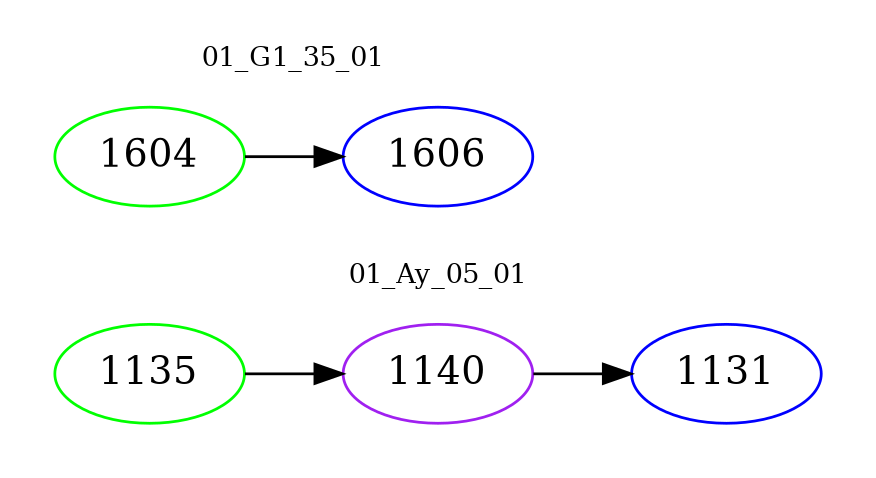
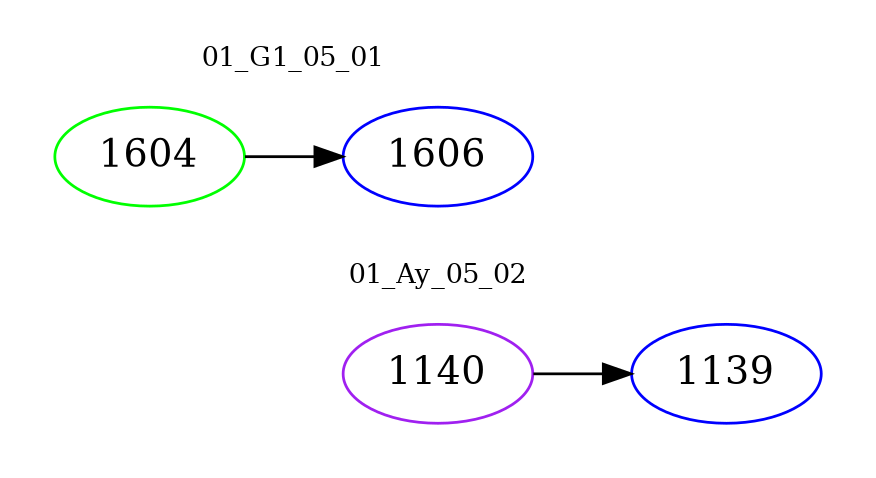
(294, 59) -> (294, 59)
(438, 276) -> (438, 276)
(150, 374) -> none
(726, 374) -> (726, 374)
